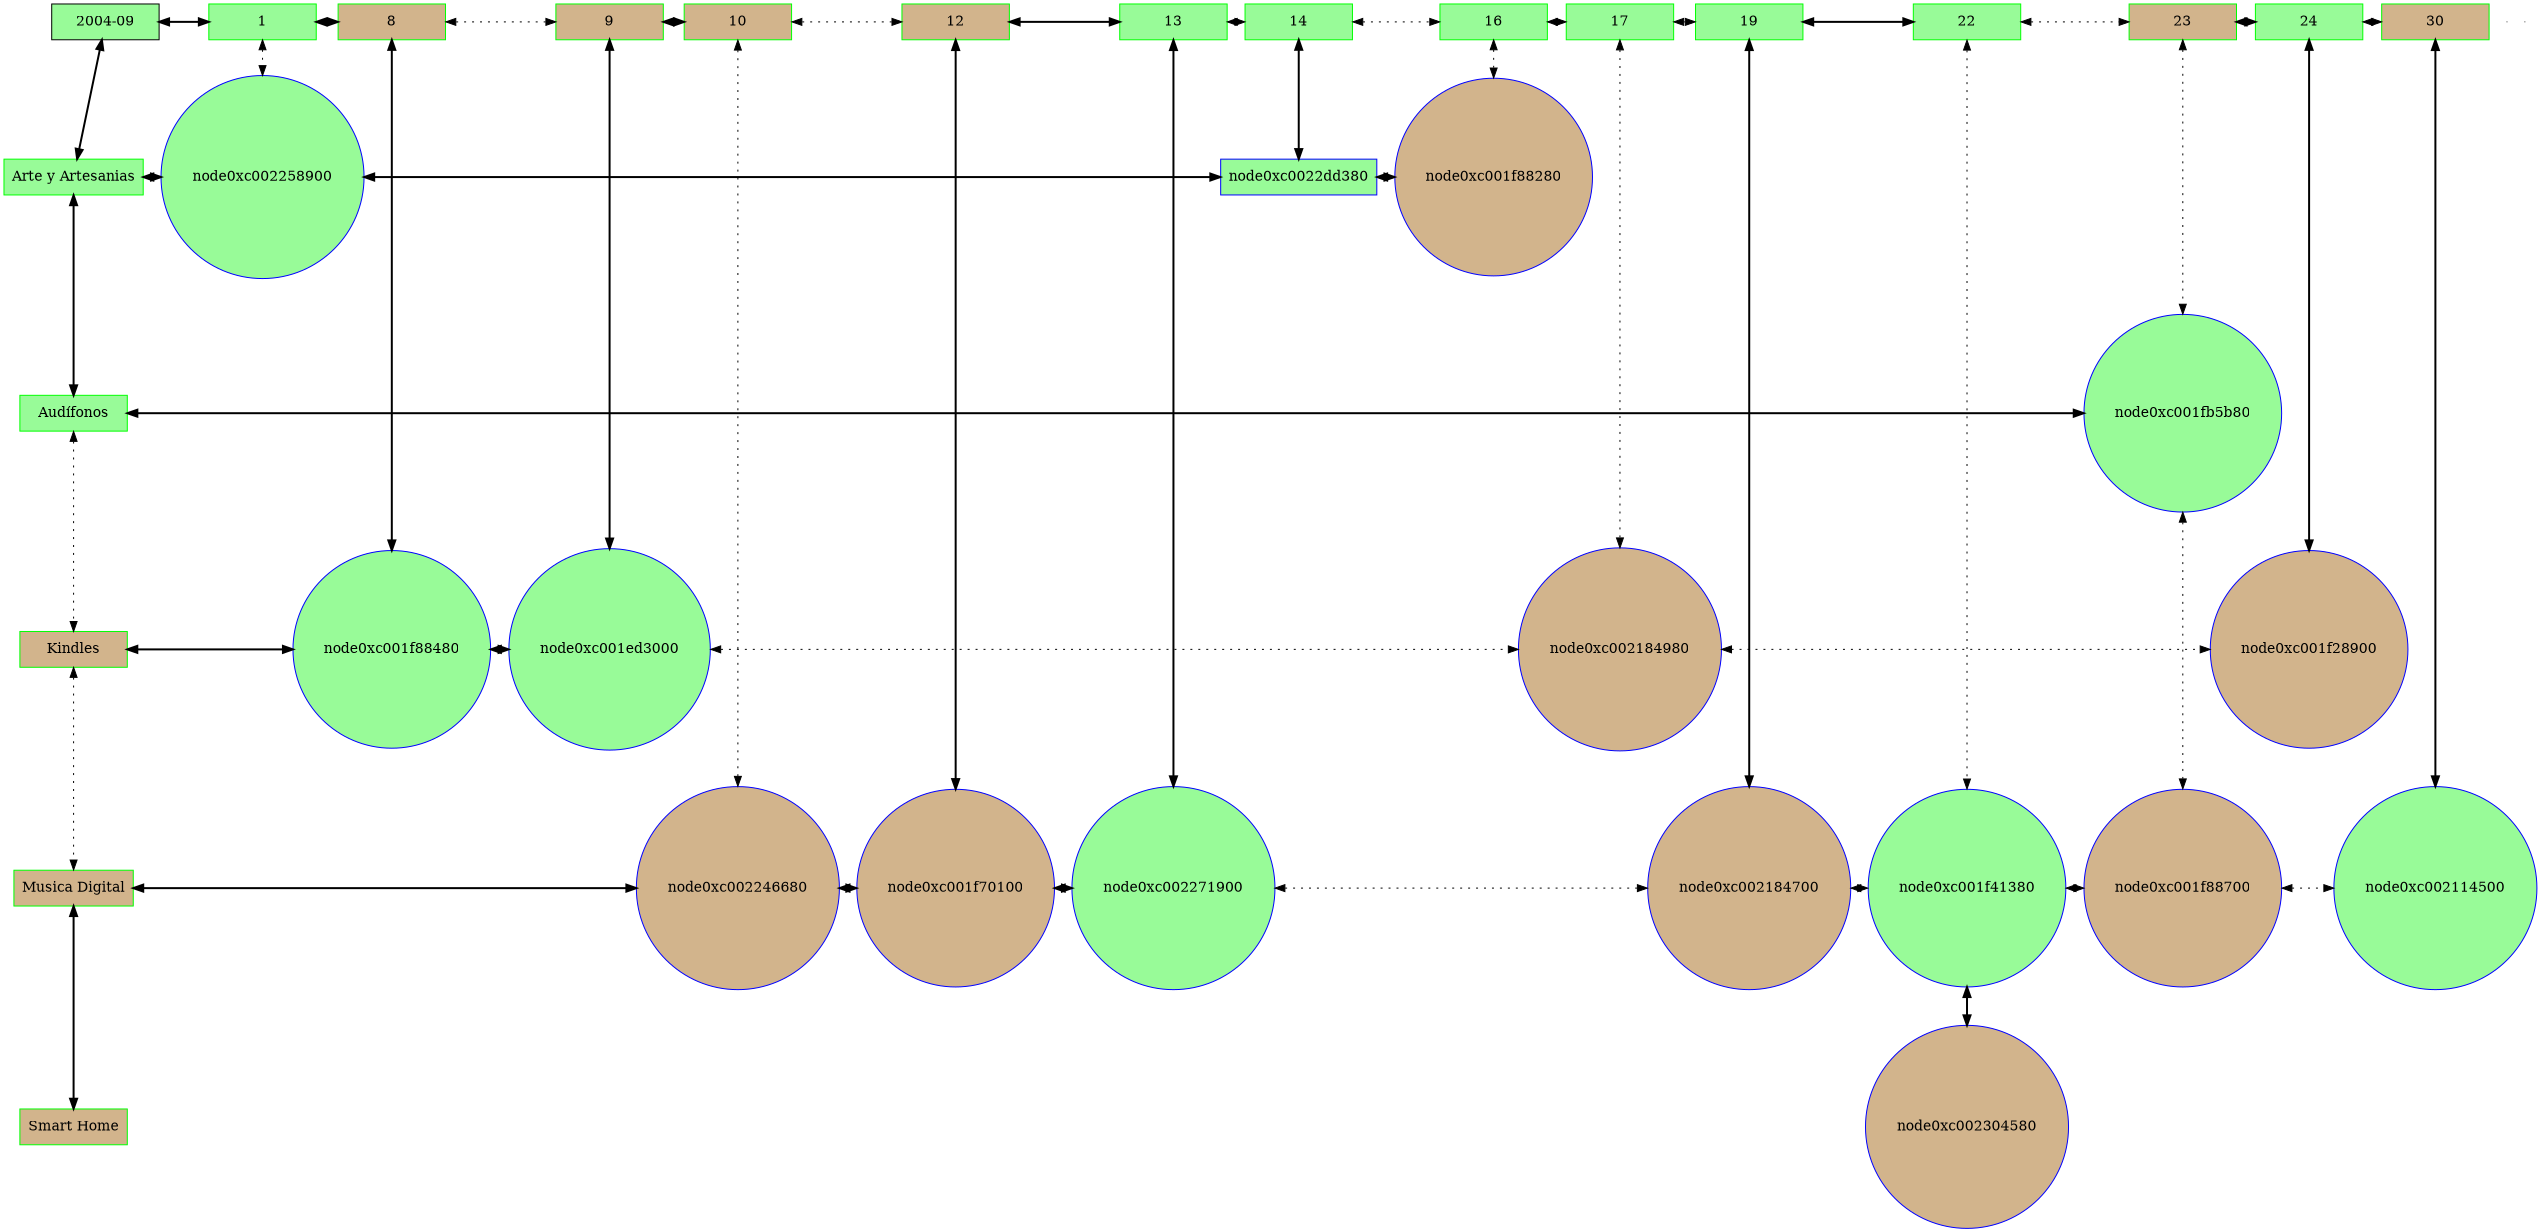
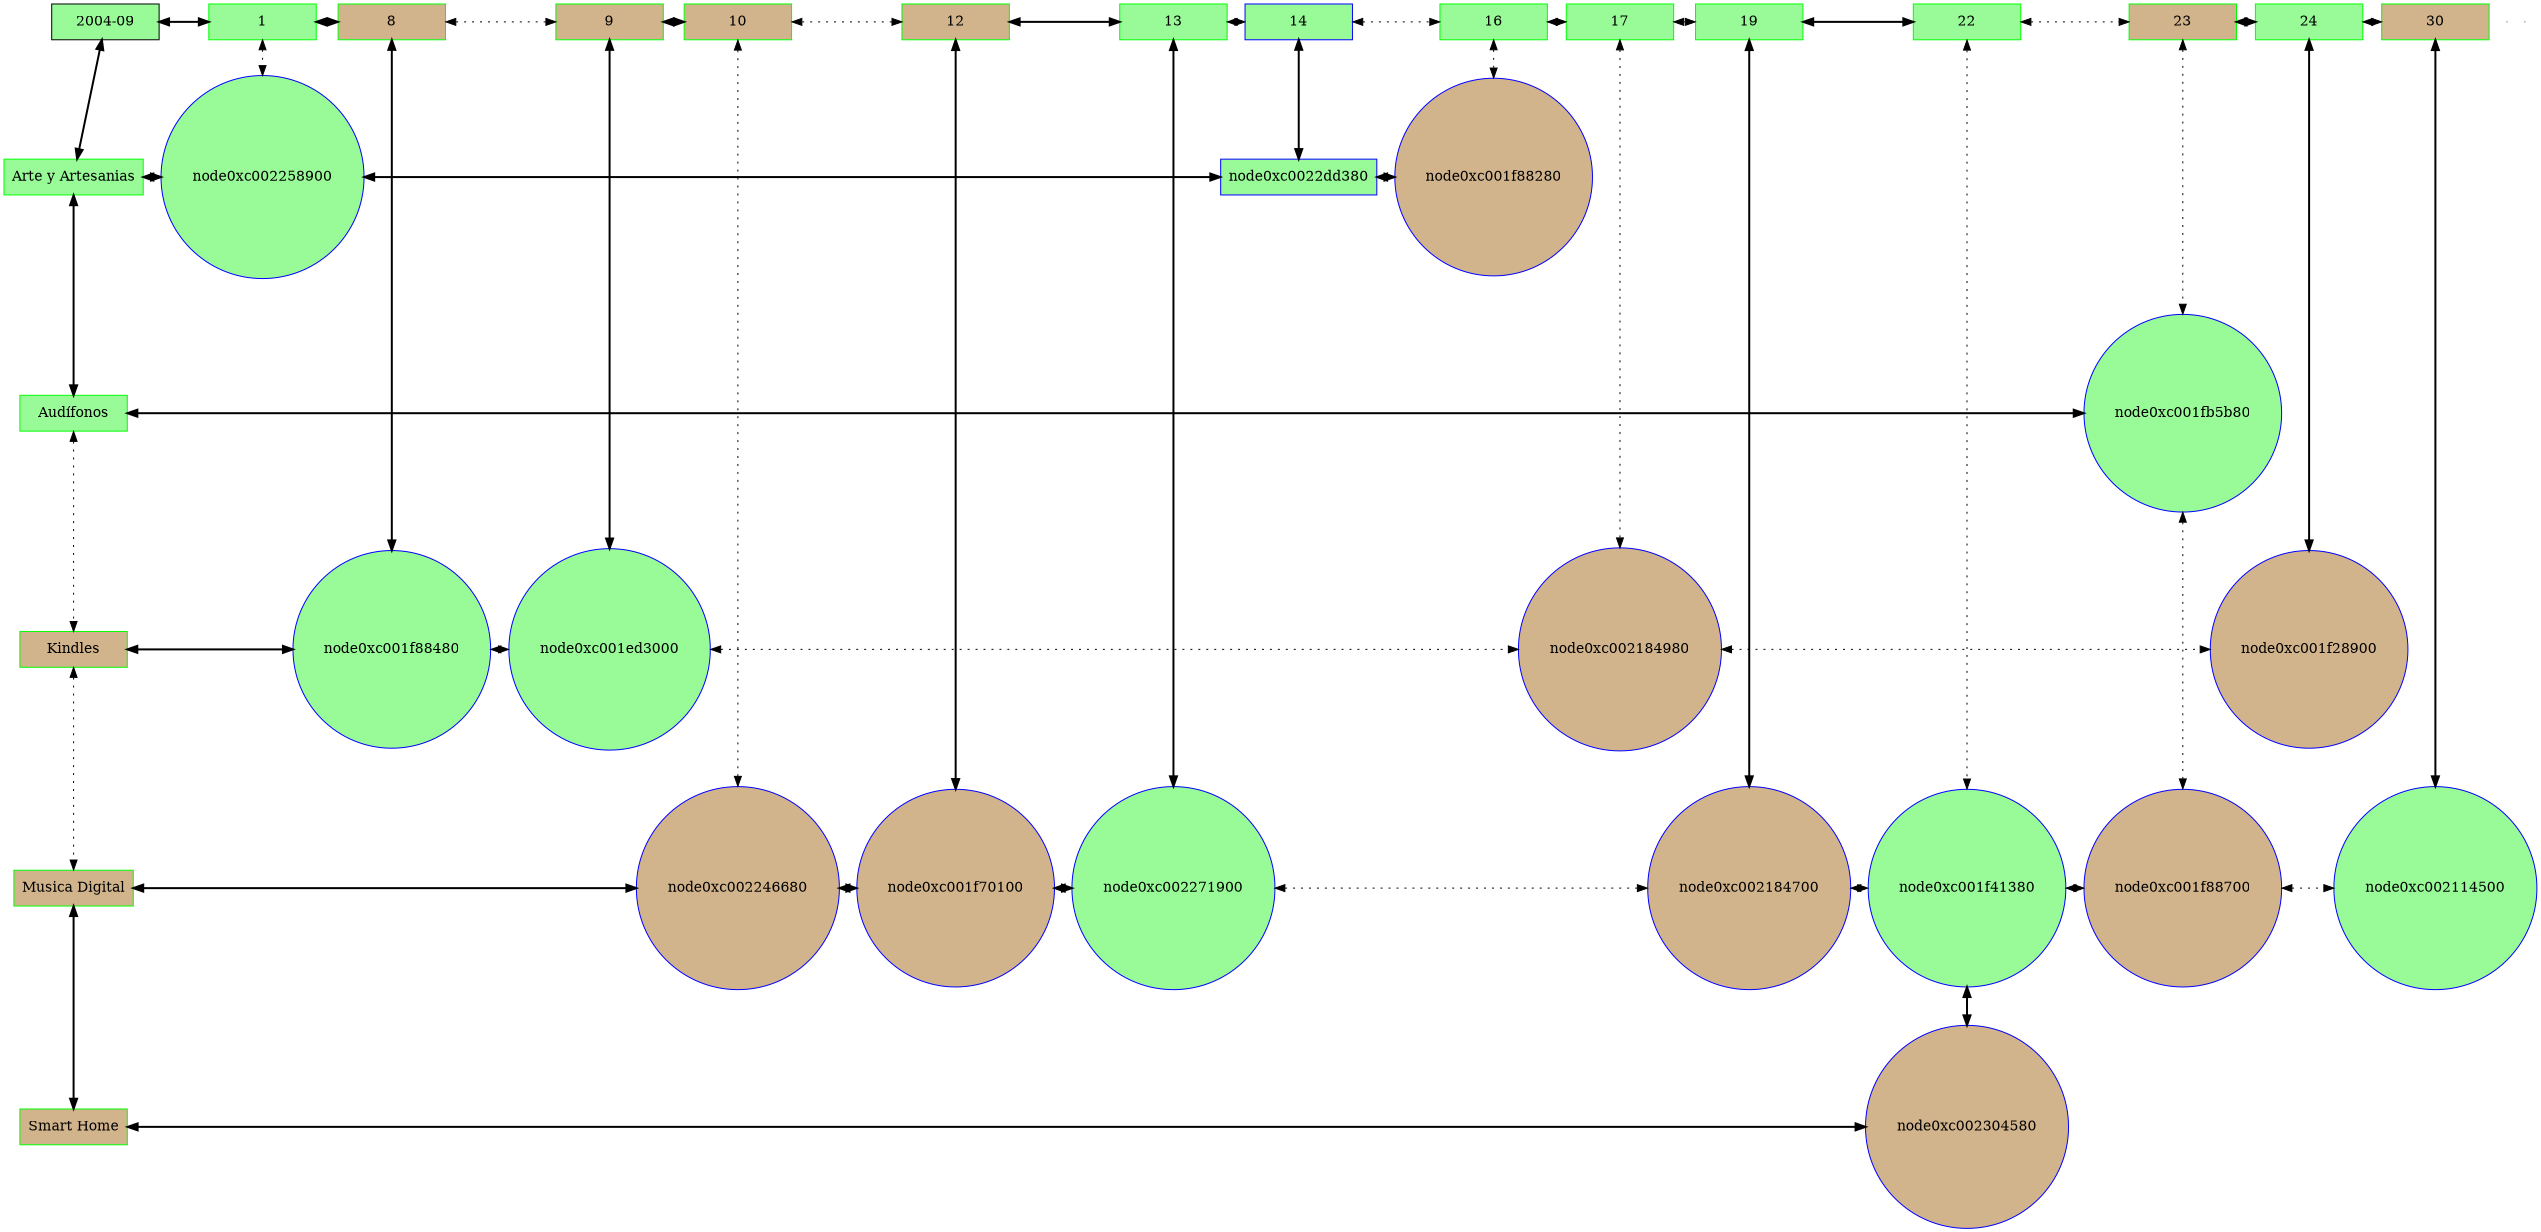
(1299, 22) -> (1299, 22)
(501, 649) -> (501, 649)
none -> (997, 1127)
